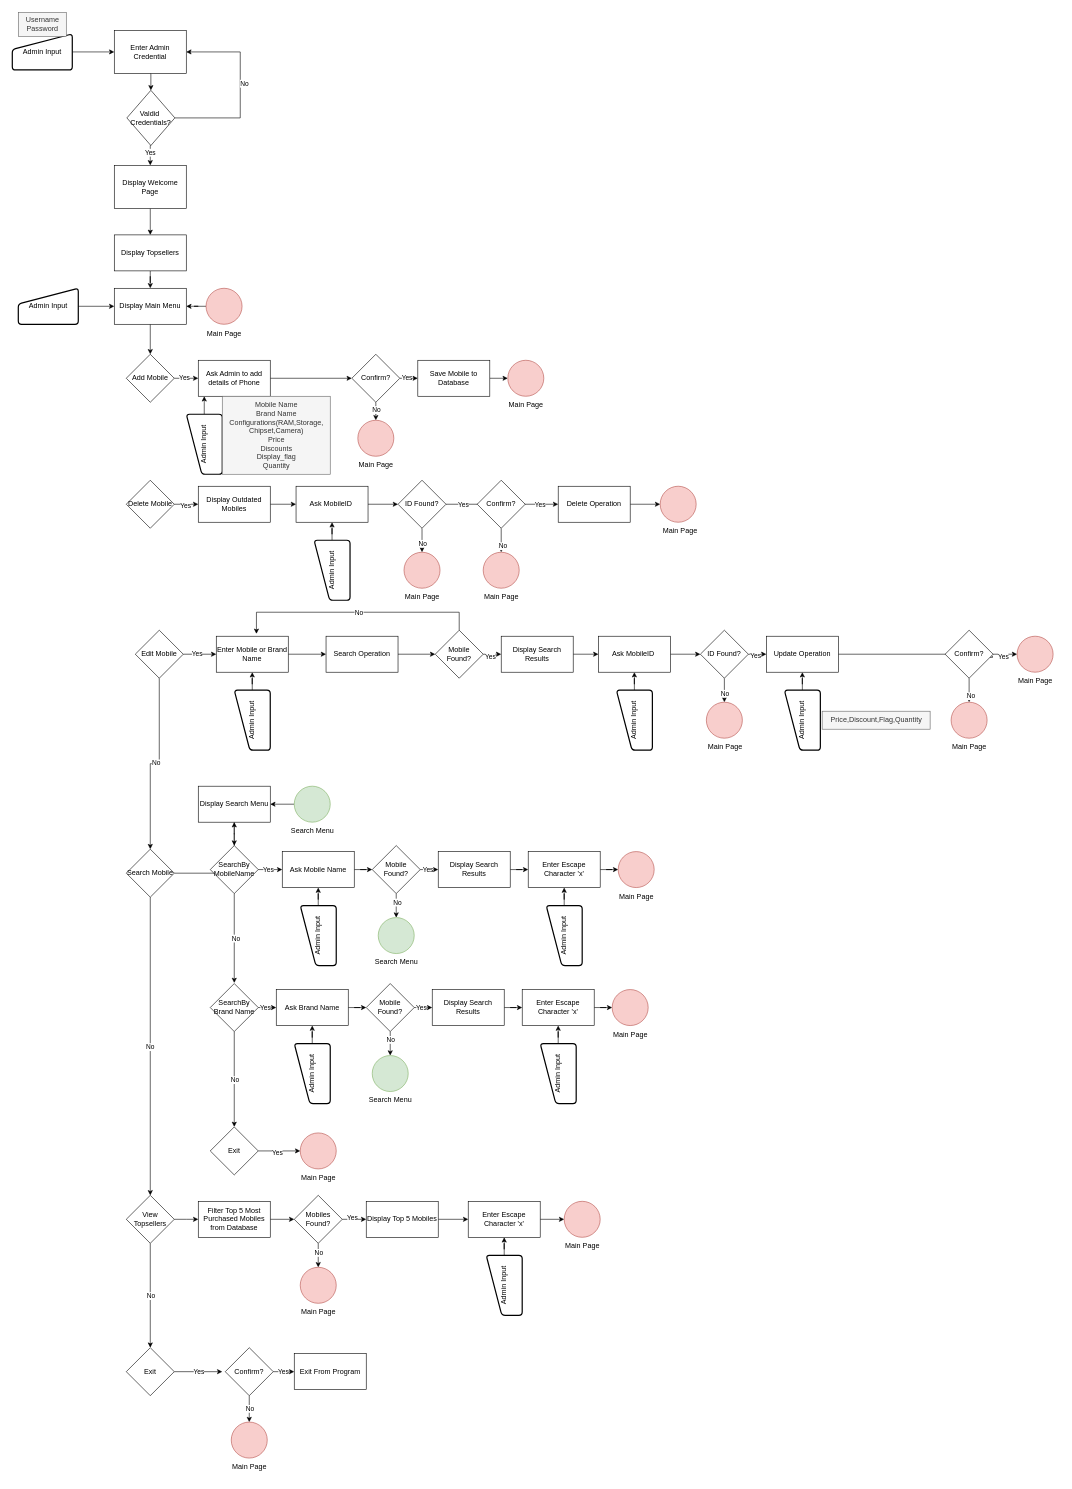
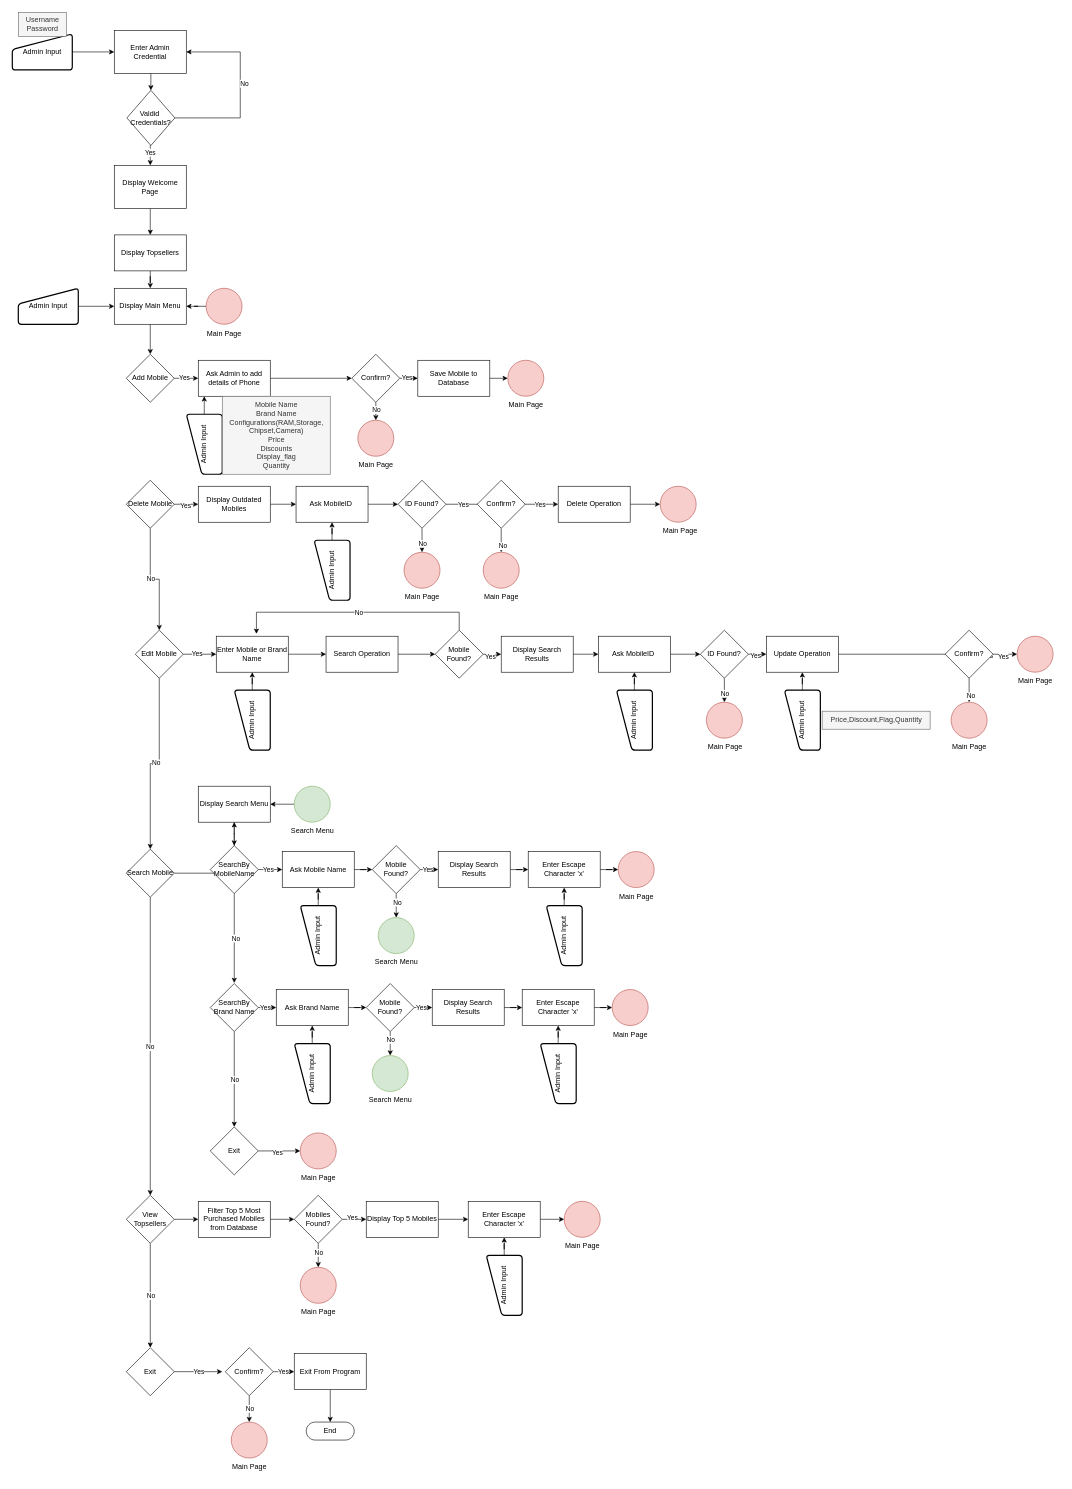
none -> (150, 579)
none -> (330, 1416)
none -> (330, 1431)
